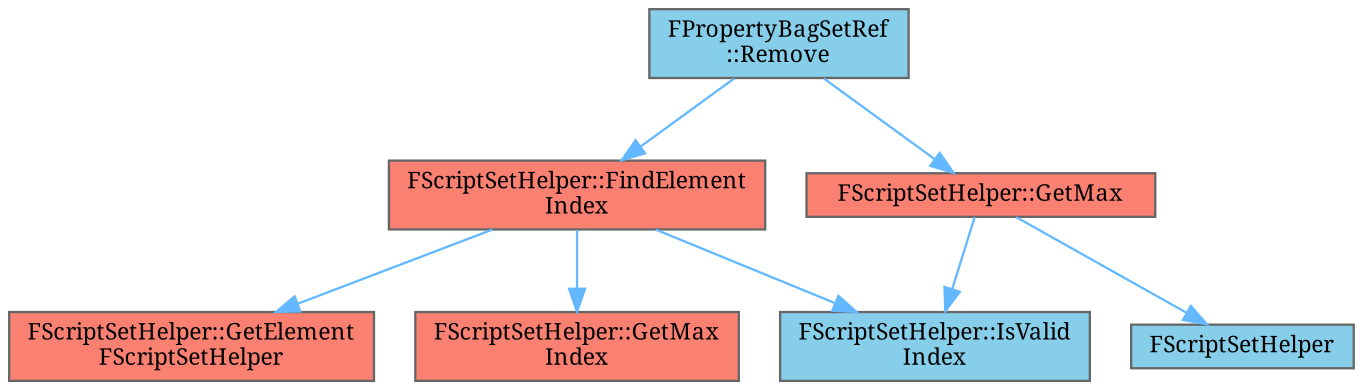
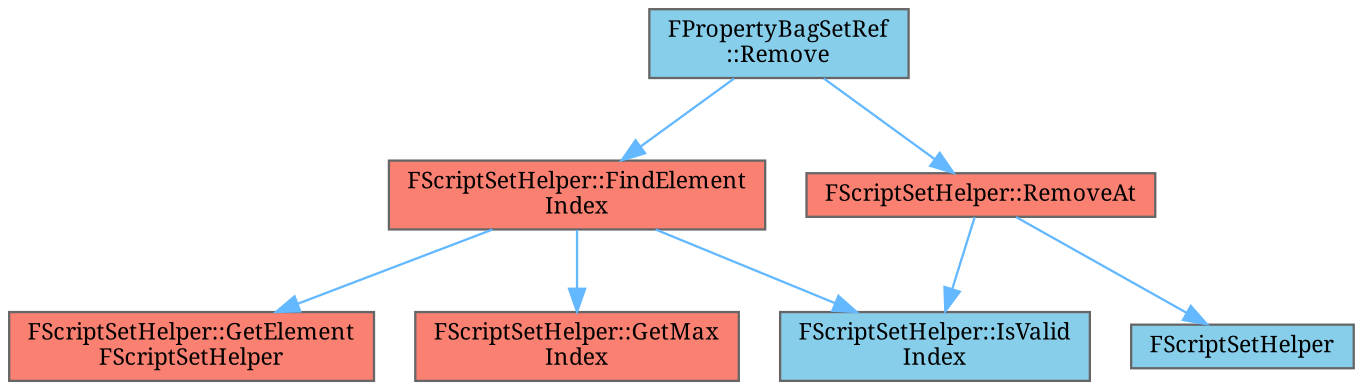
(981, 195) -> (981, 195)
